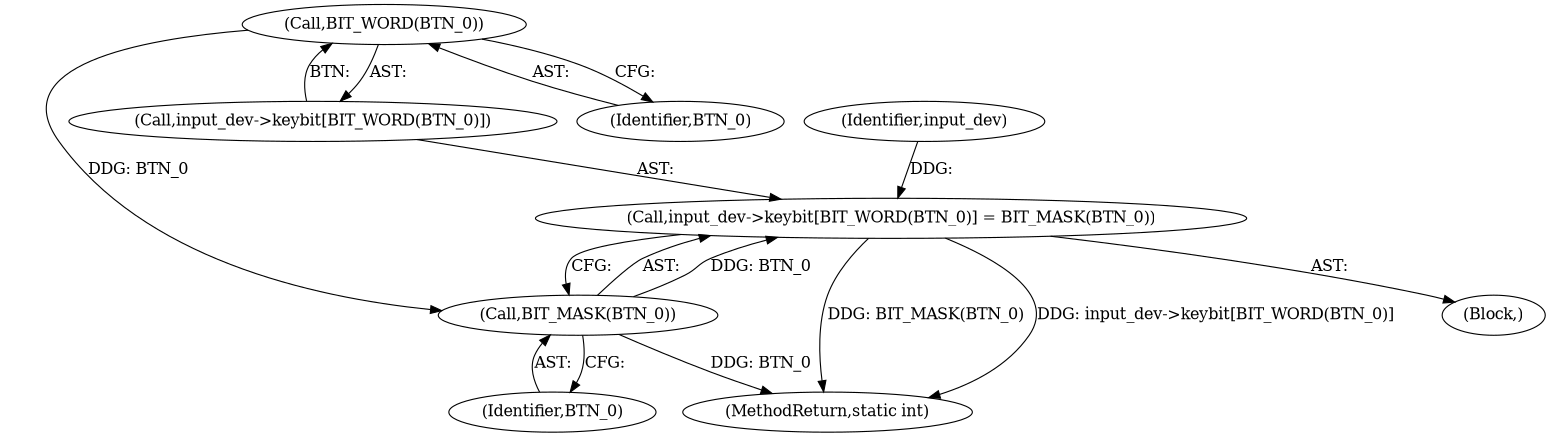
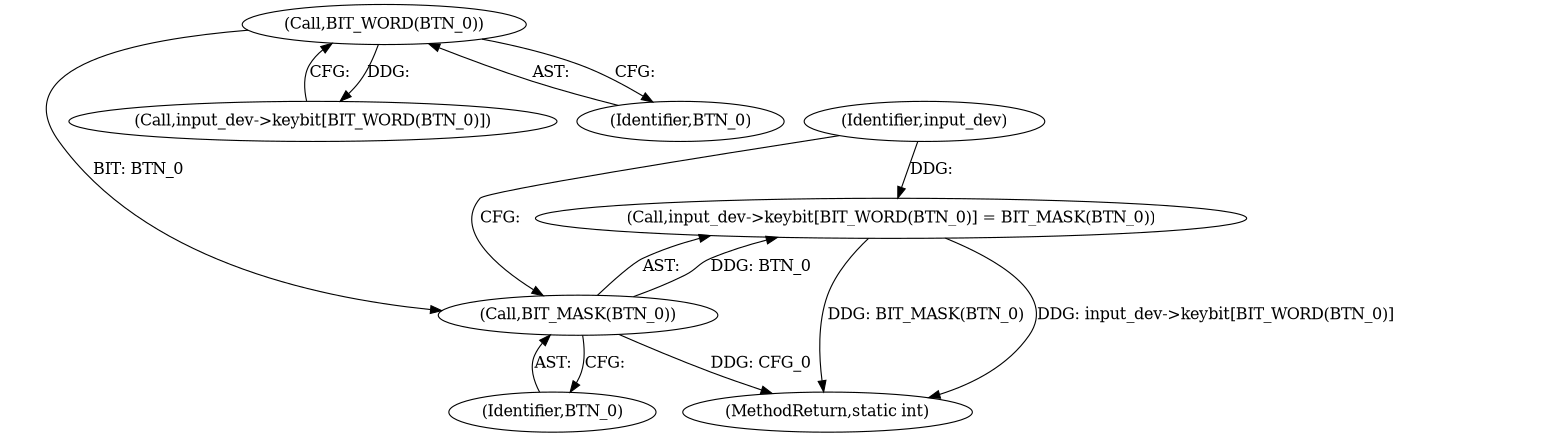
(332, 73) -> (332, 73)
(391, 73) -> (391, 73)
(593, 168) -> none
(139, 170) -> (139, 170)
(612, 245) -> (600, 174)
(1494, 315) -> none
(761, 364) -> (761, 364)
